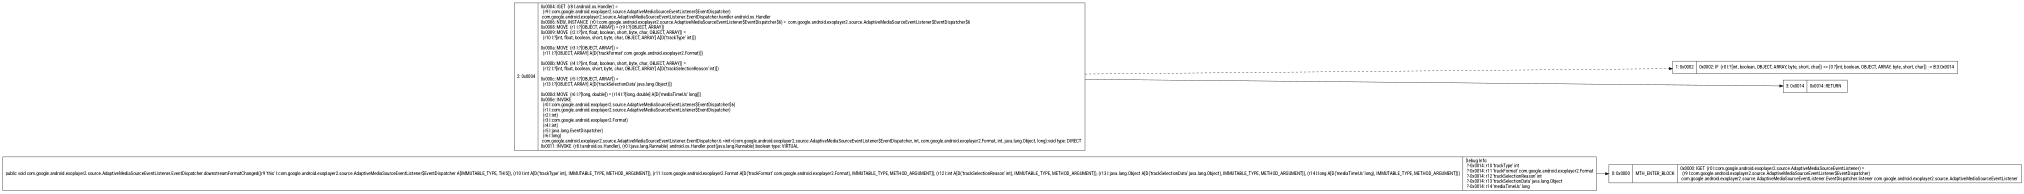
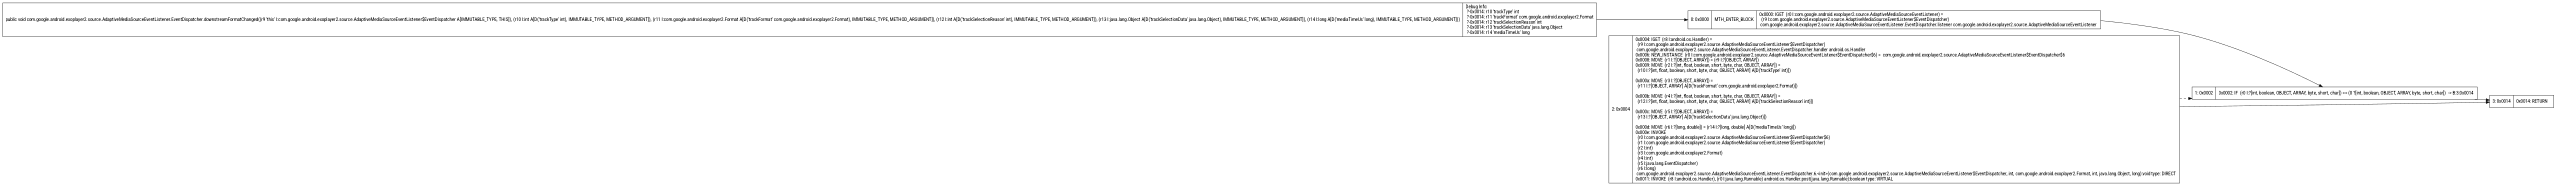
none -> (2213, 41)
none -> (2480, 100)
